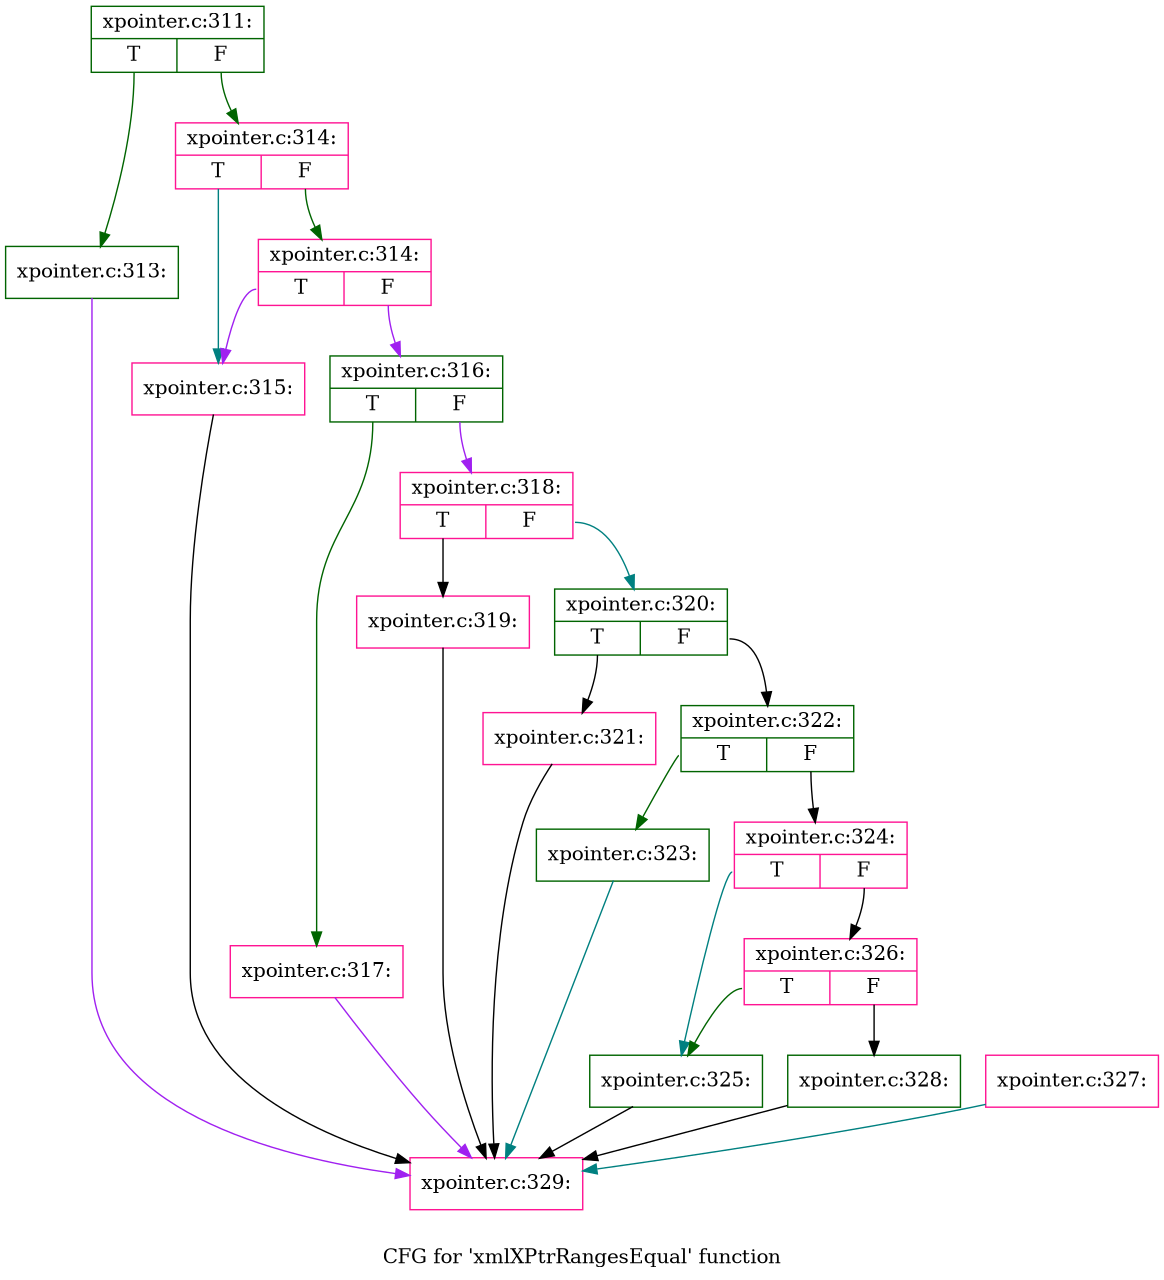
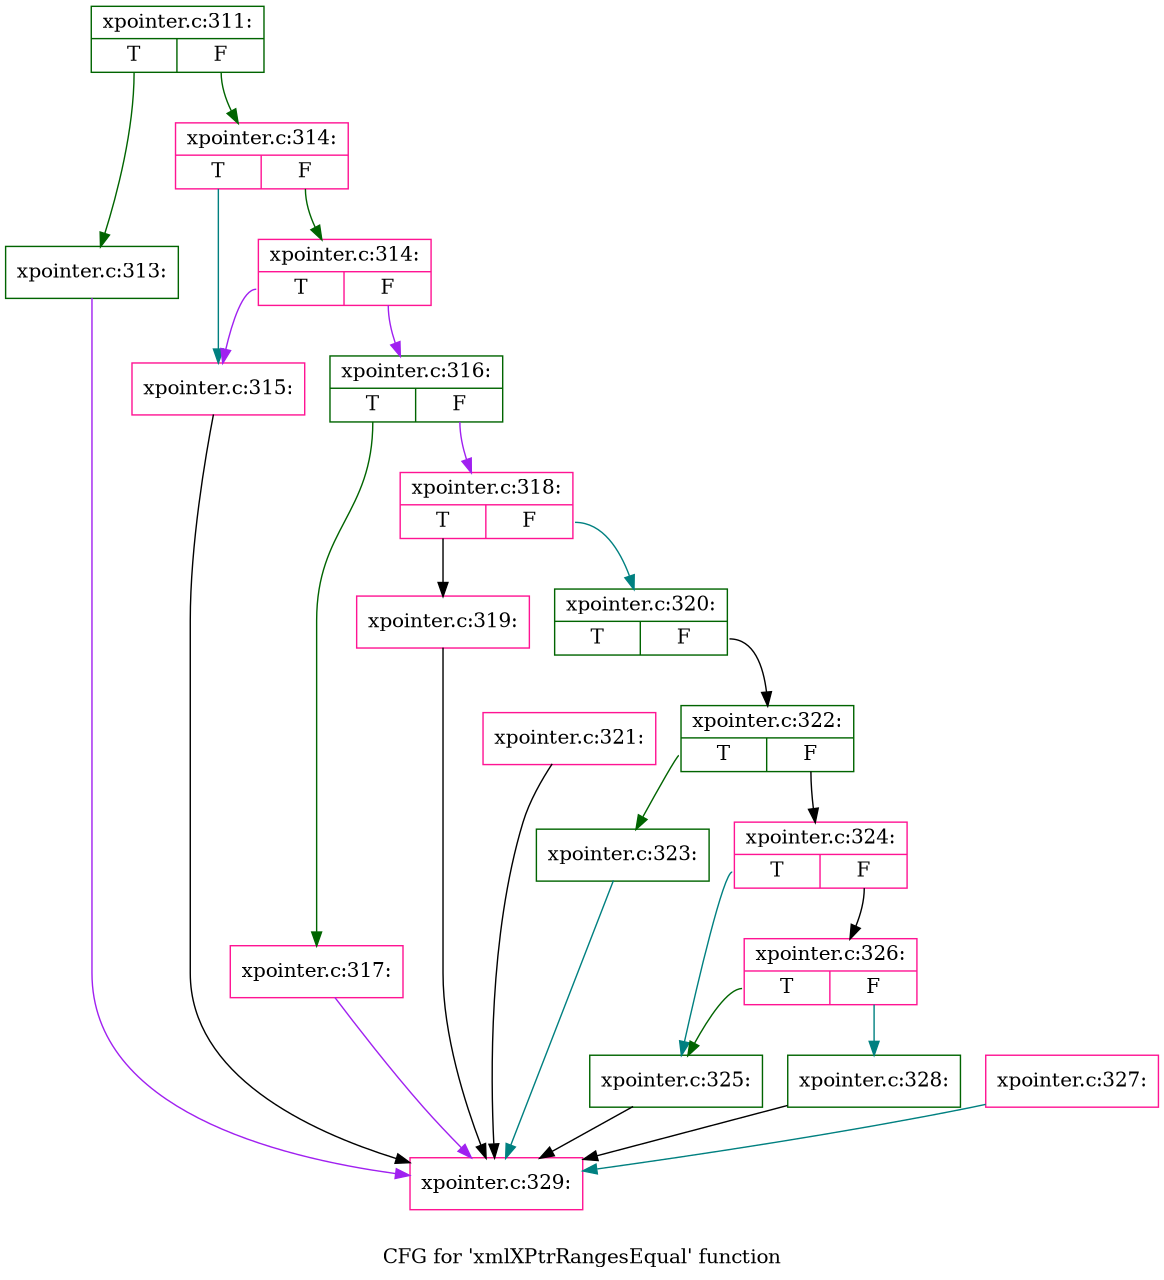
(595, 678) -> none
(874, 1023) -> (874, 1023)
